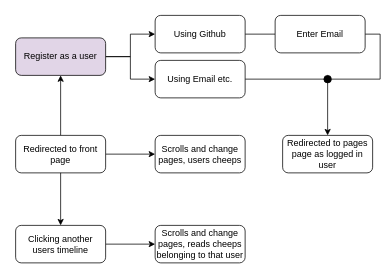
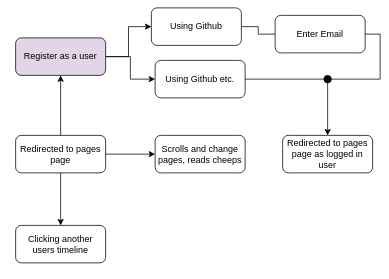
(200, 34) -> (196, 27)
(200, 79) -> (200, 79)
(60, 154) -> (60, 154)
(200, 154) -> (200, 154)
(148, 244) -> none
(200, 244) -> none
